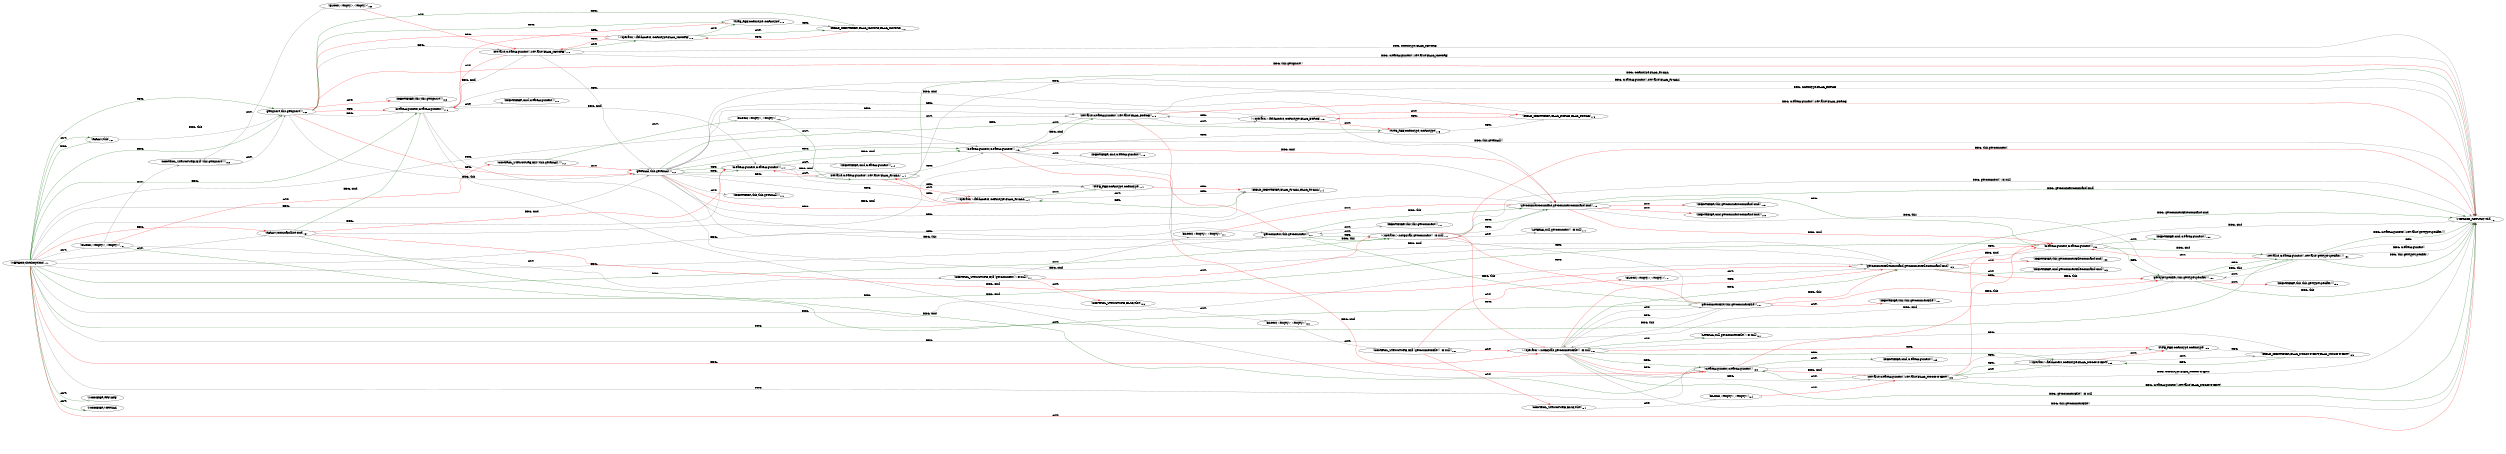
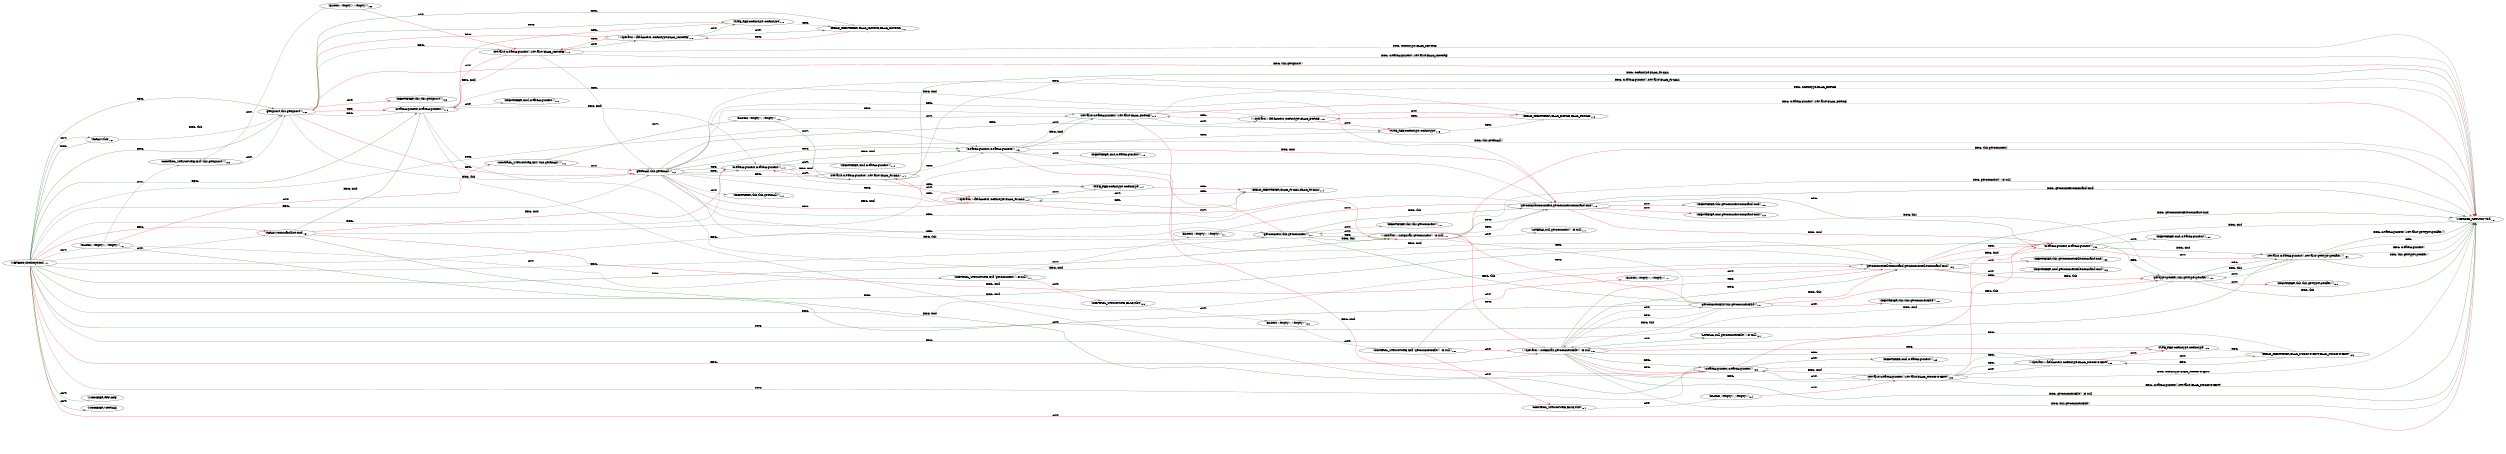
(1210, 274) -> (1218, 212)
